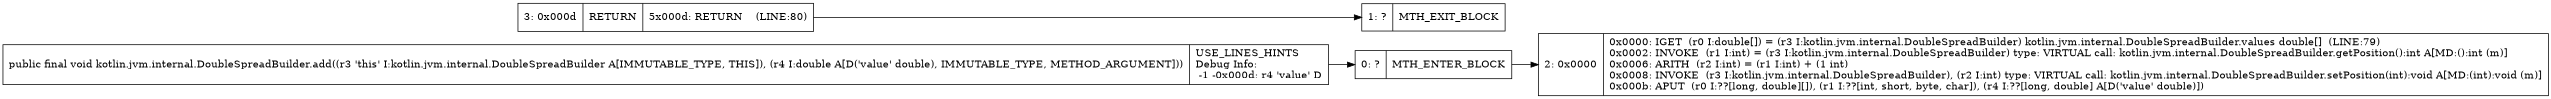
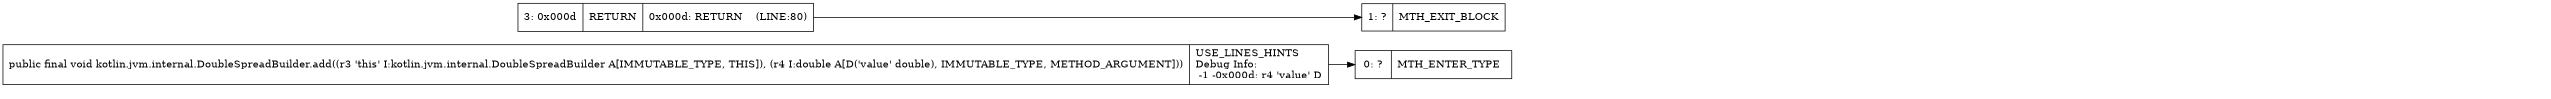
(728, 17) -> (728, 17)
(1449, 64) -> (1449, 64)
(2043, 65) -> none
